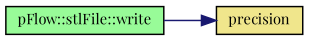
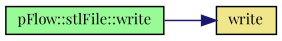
(260, 20) -> (246, 20)
